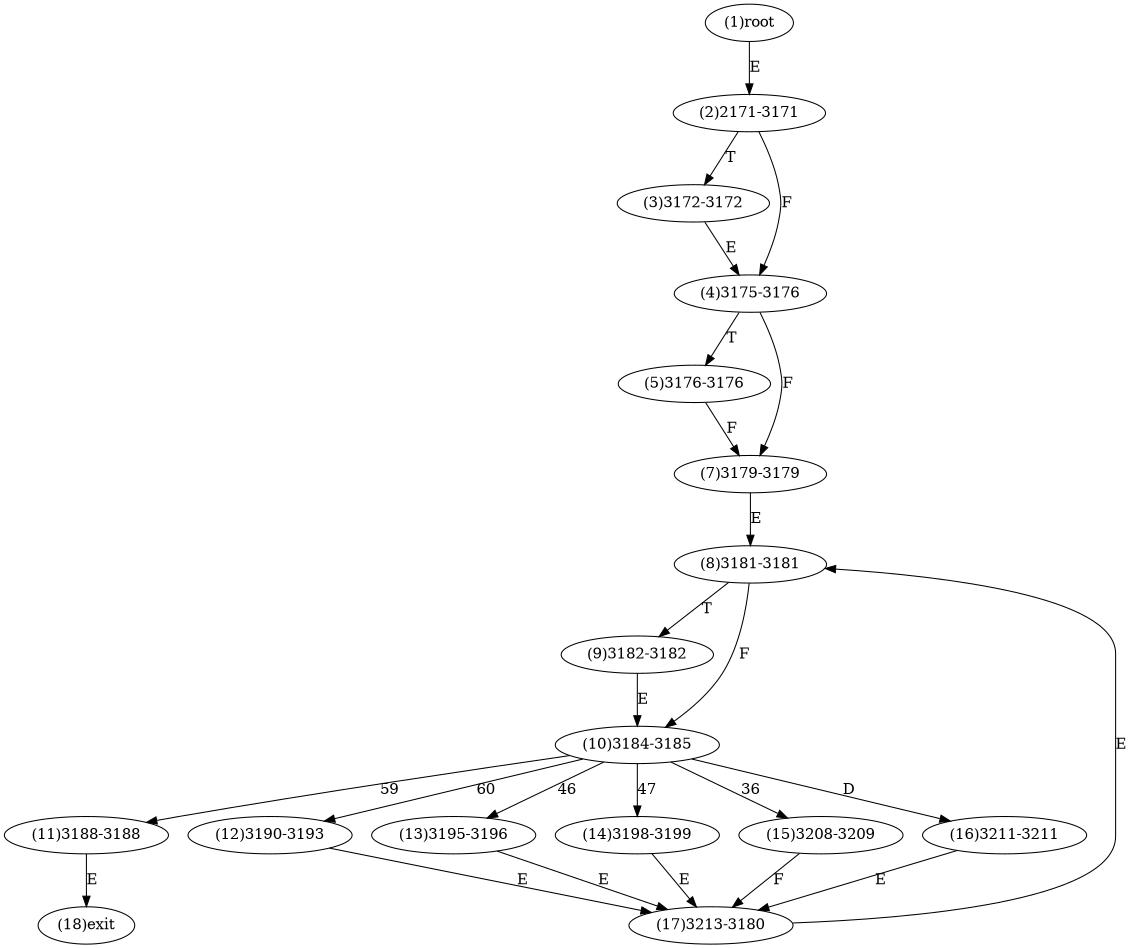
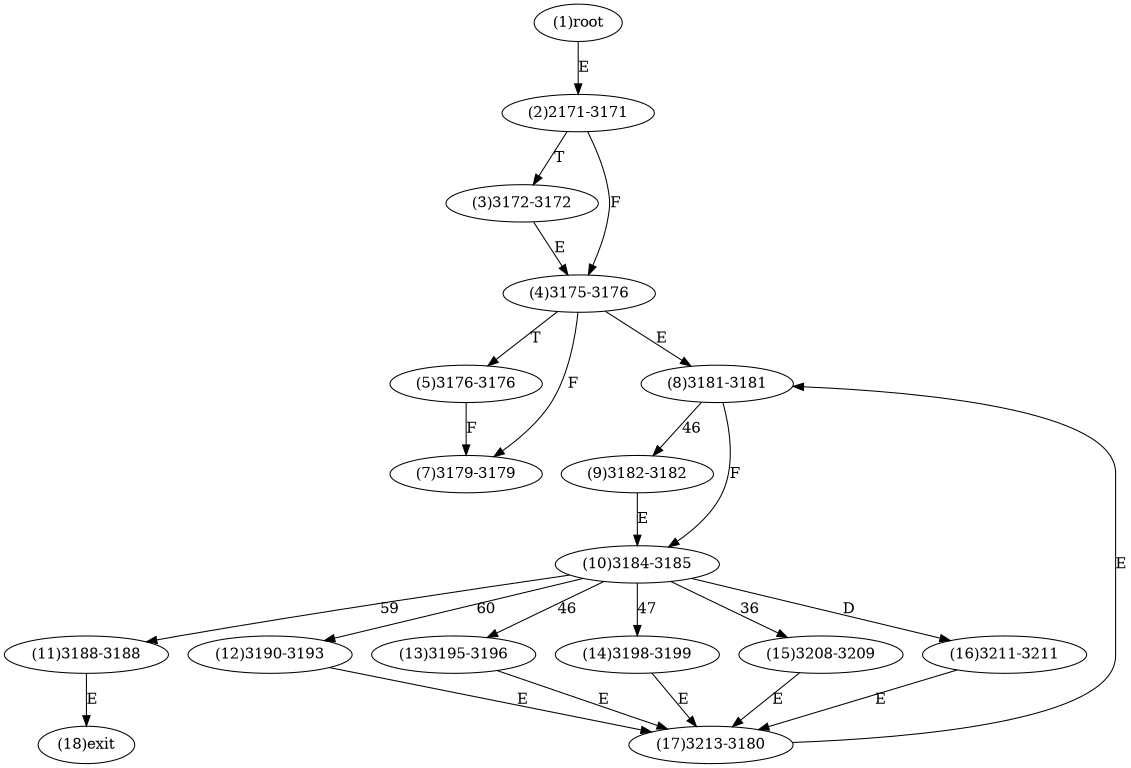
(750, 514) -> (644, 336)
(707, 610) -> (692, 429)
(778, 880) -> (778, 700)
